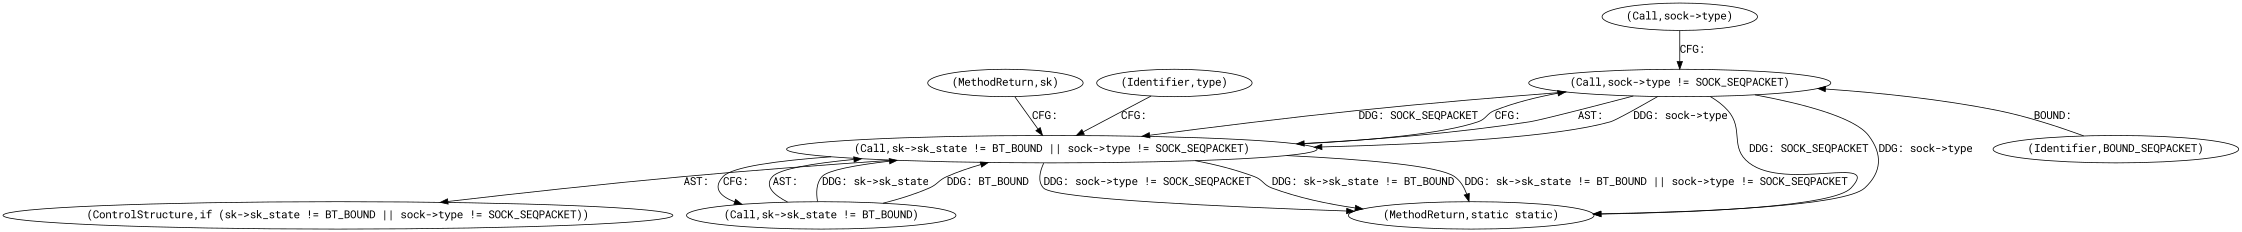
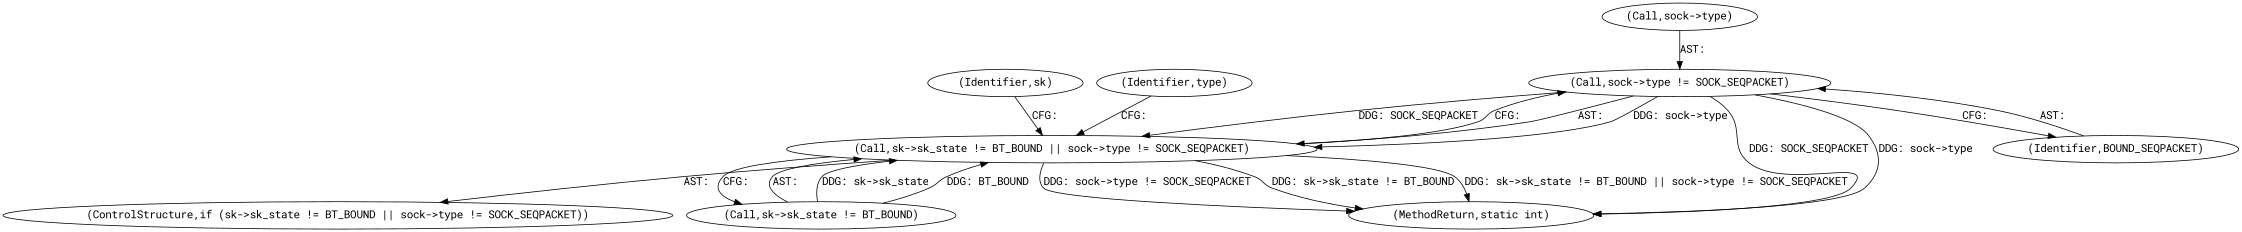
(1696, 50) -> (1696, 50)
(1005, 83) -> (1005, 83)
none -> (1910, 112)
(2056, 116) -> (2056, 116)
(1471, 215) -> (1471, 215)
